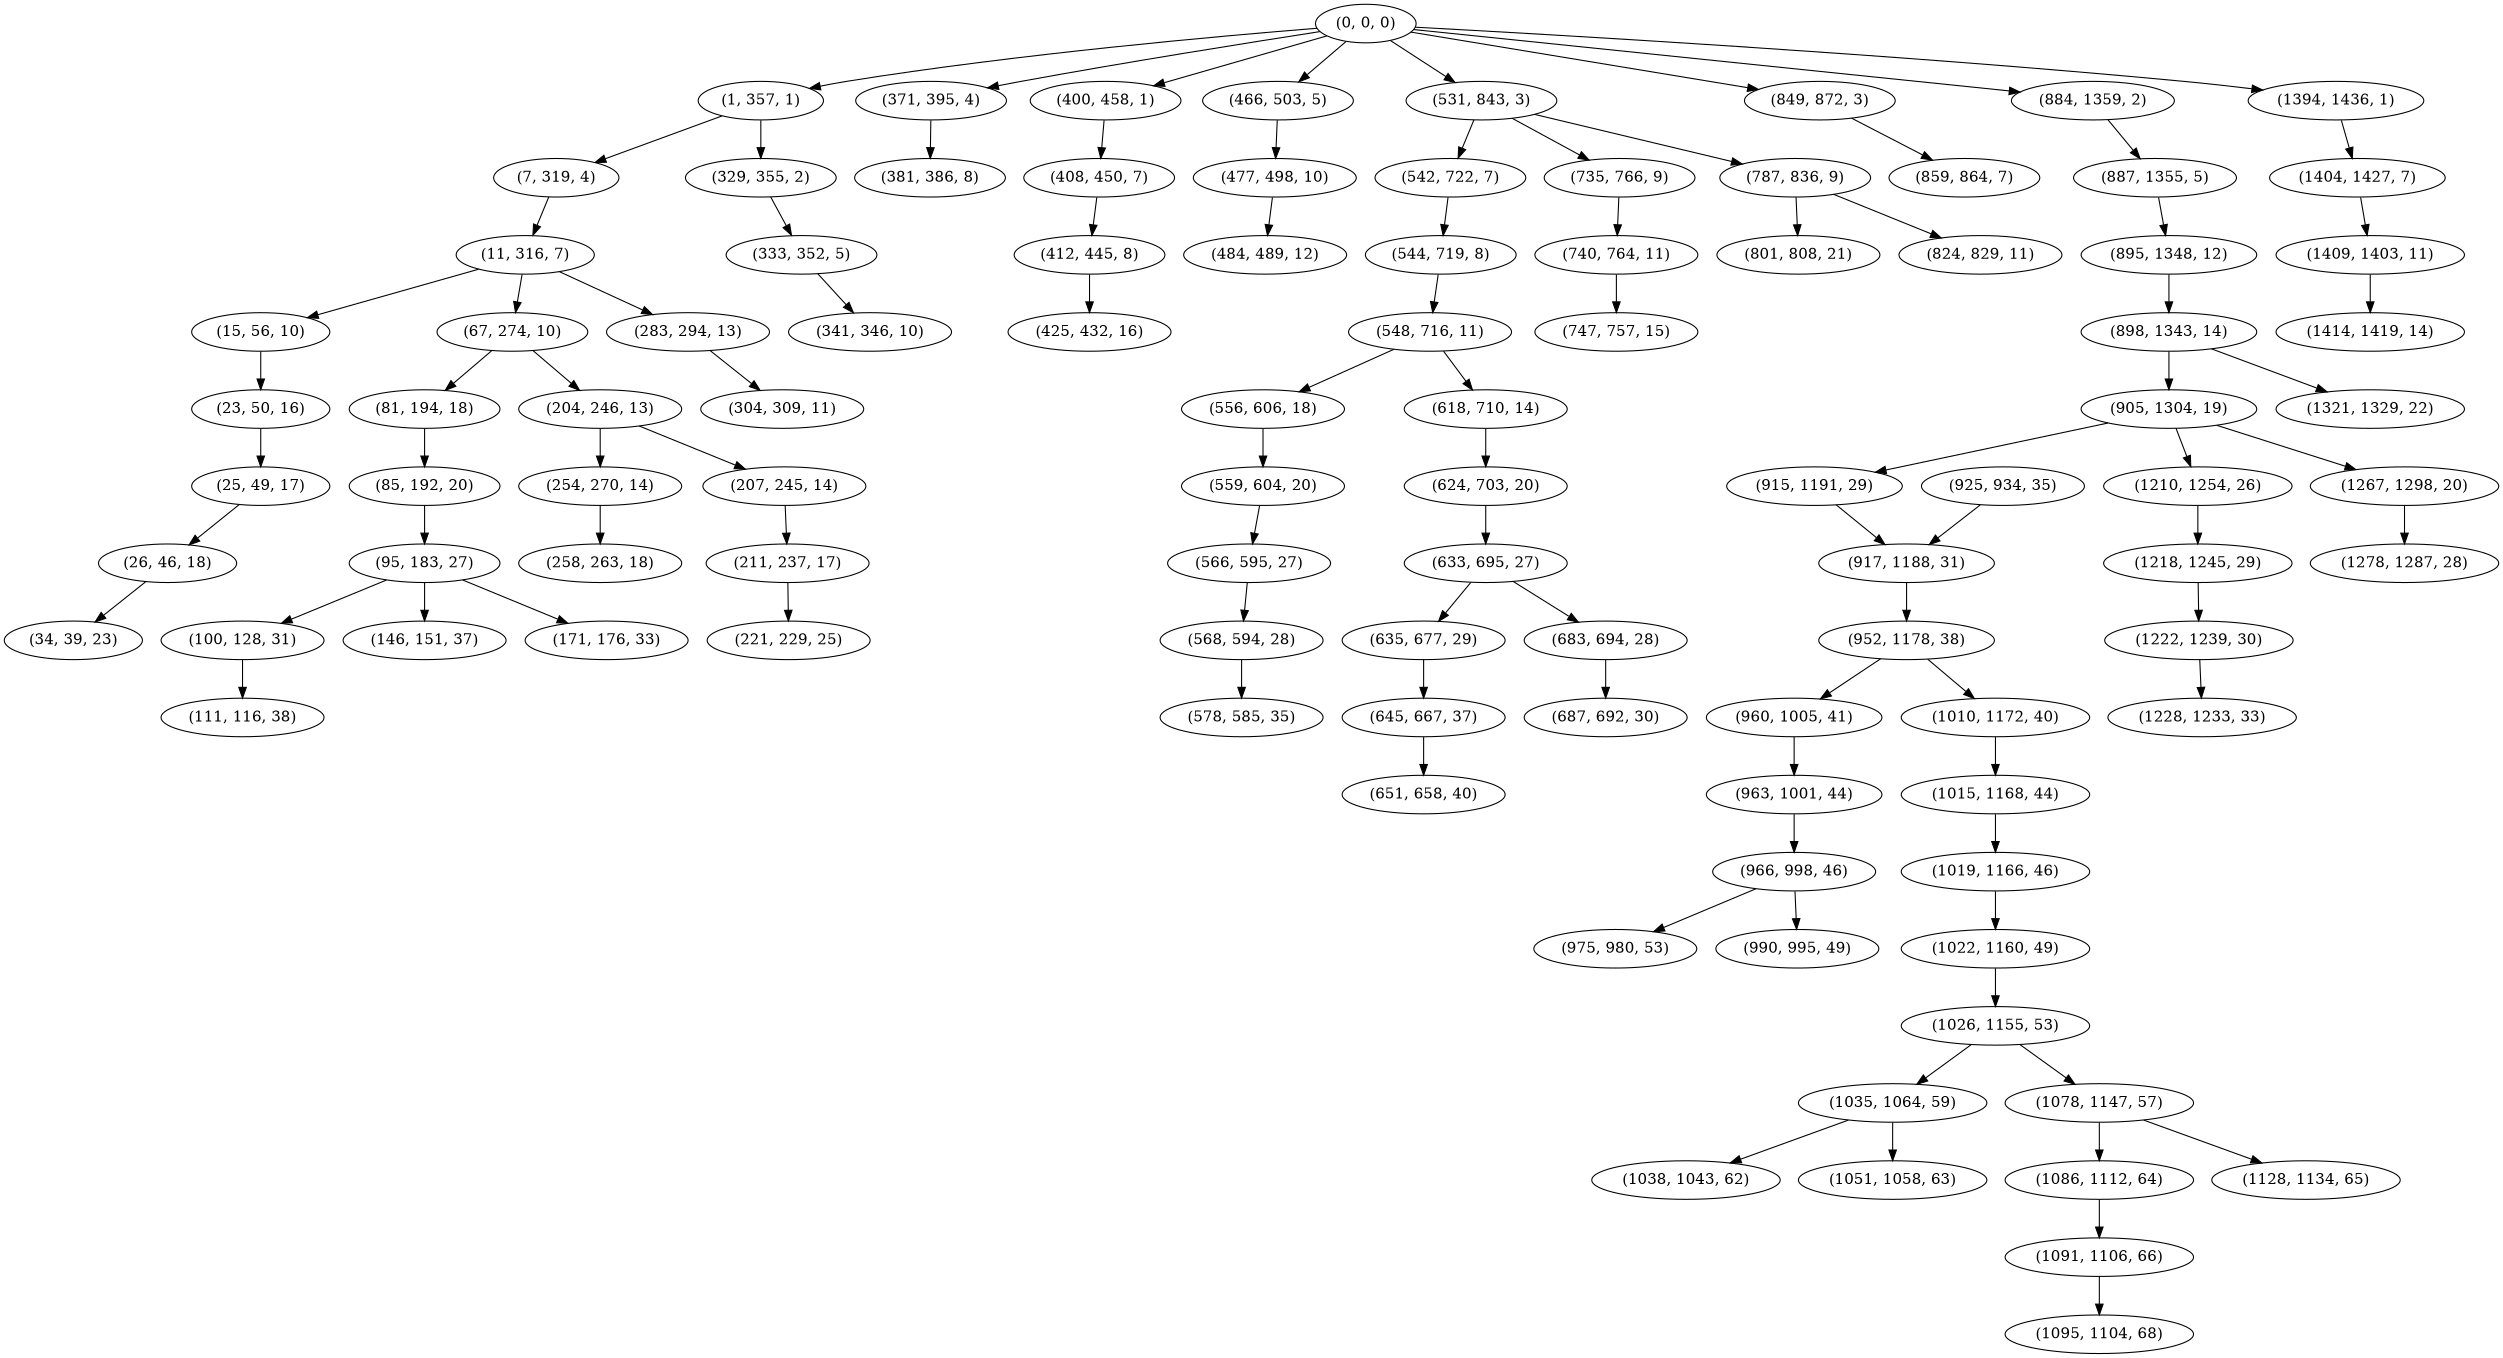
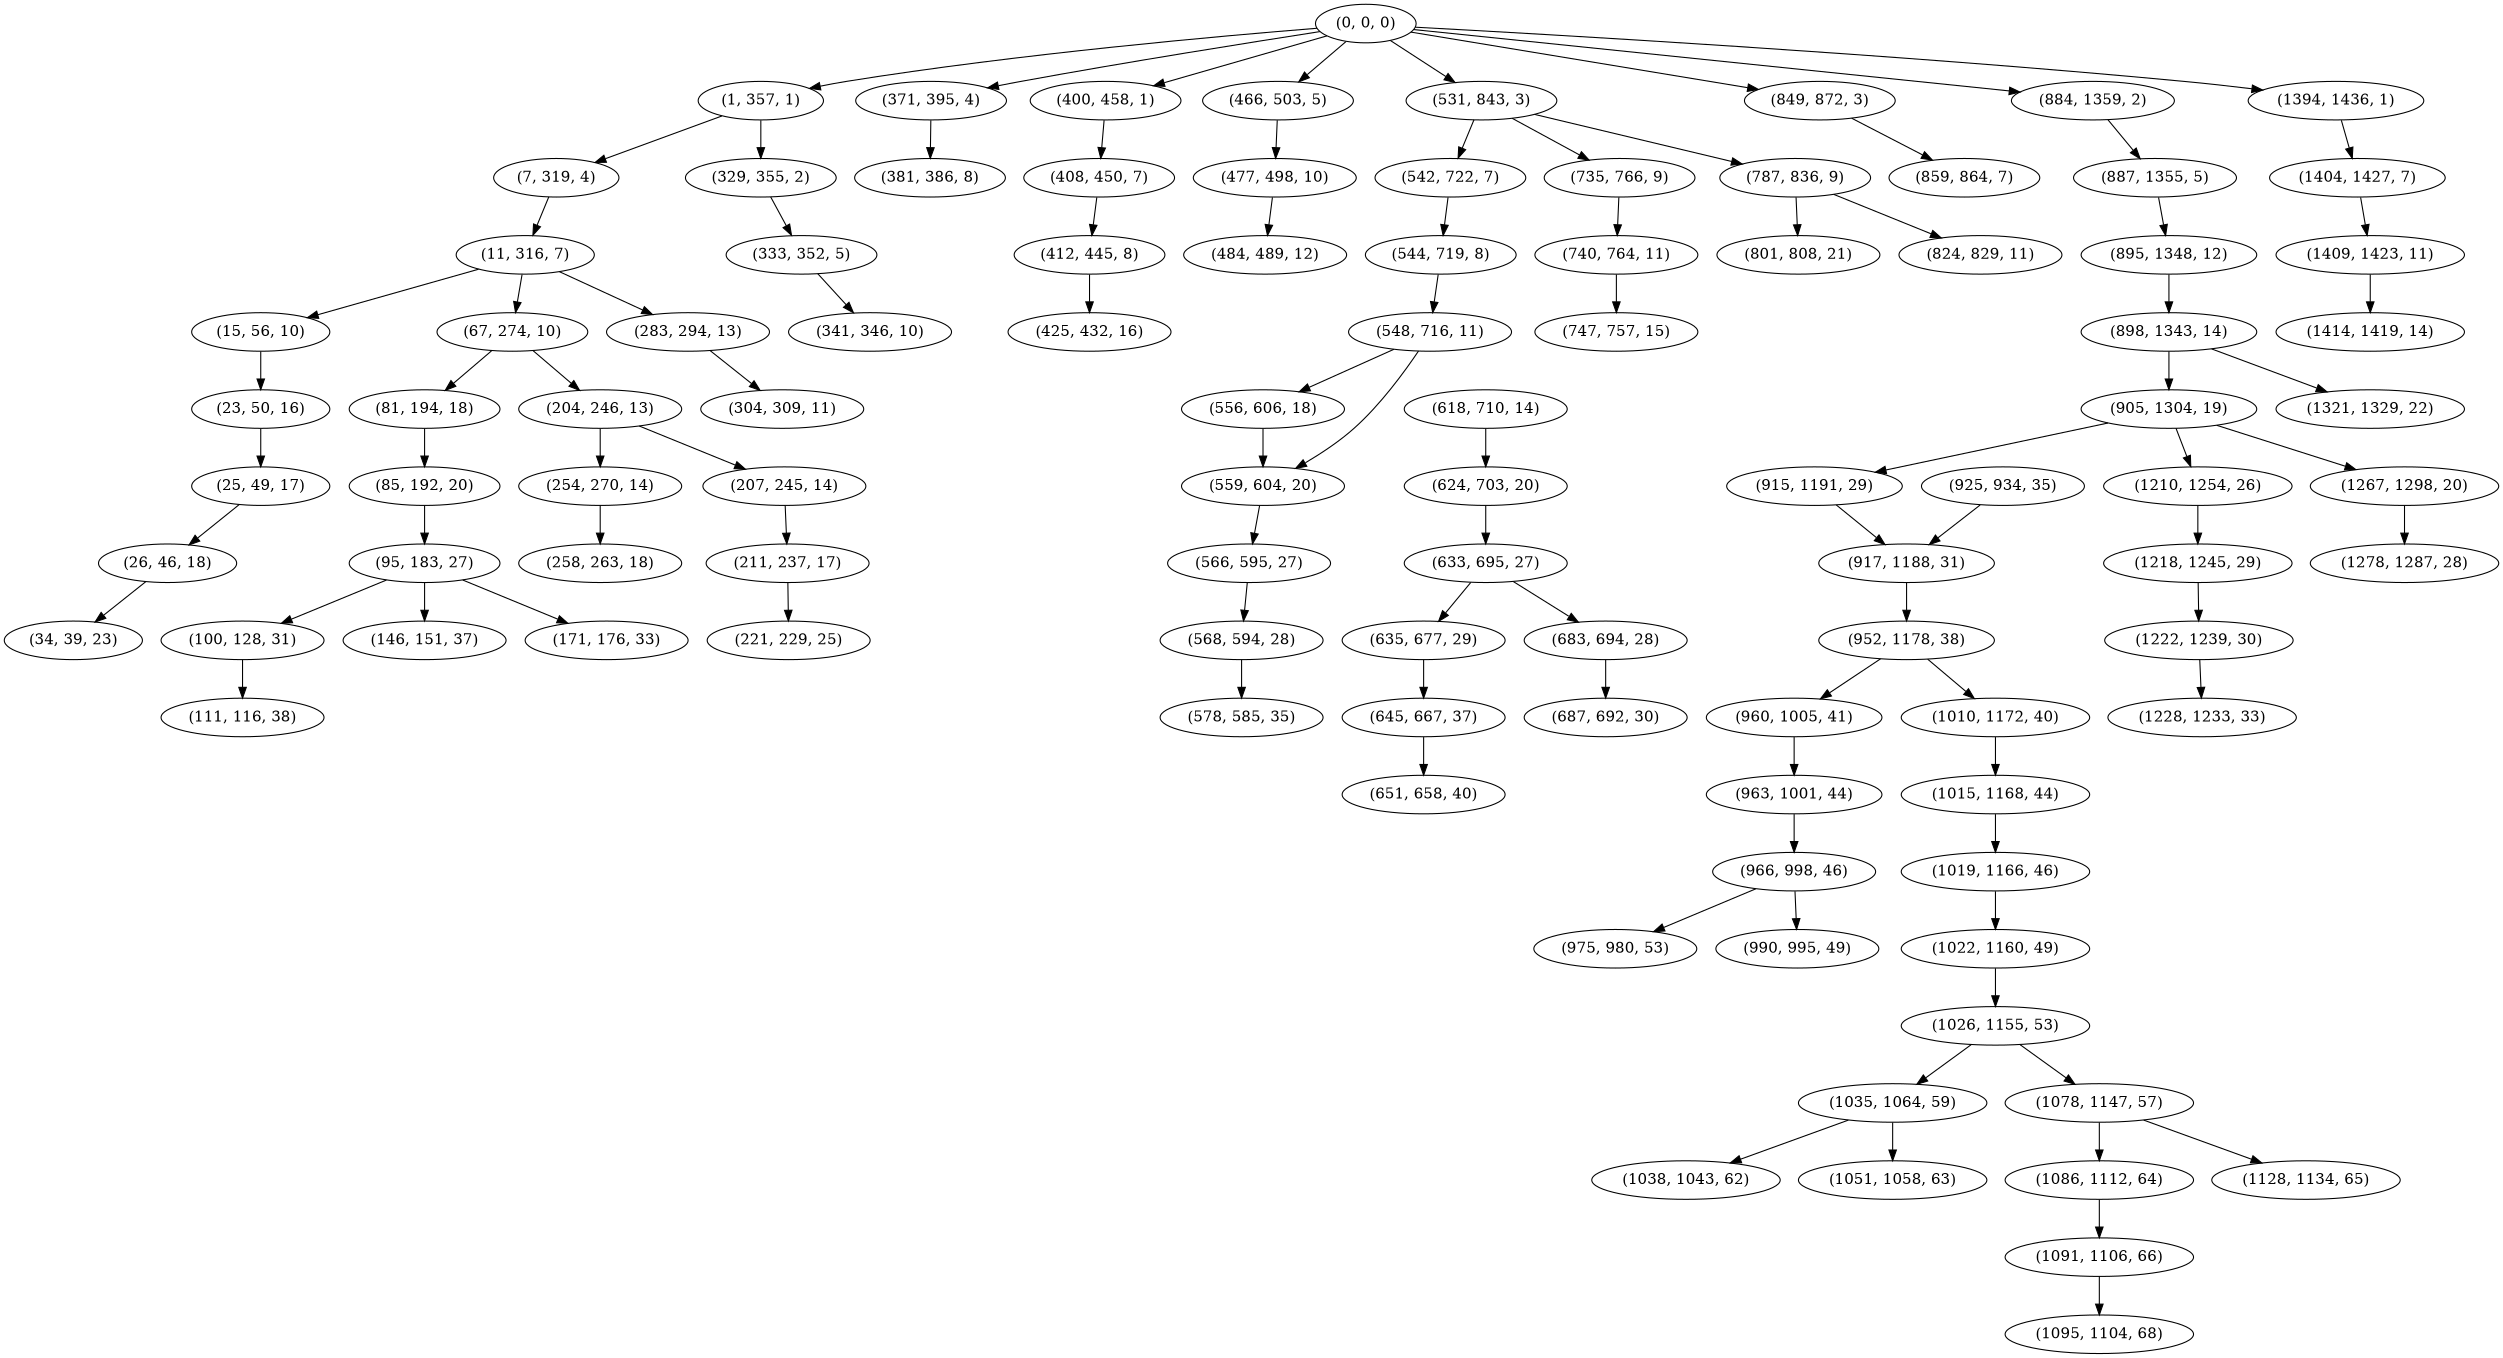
(2370, 255) -> (2370, 255)
(1455, 366) -> (1369, 414)
